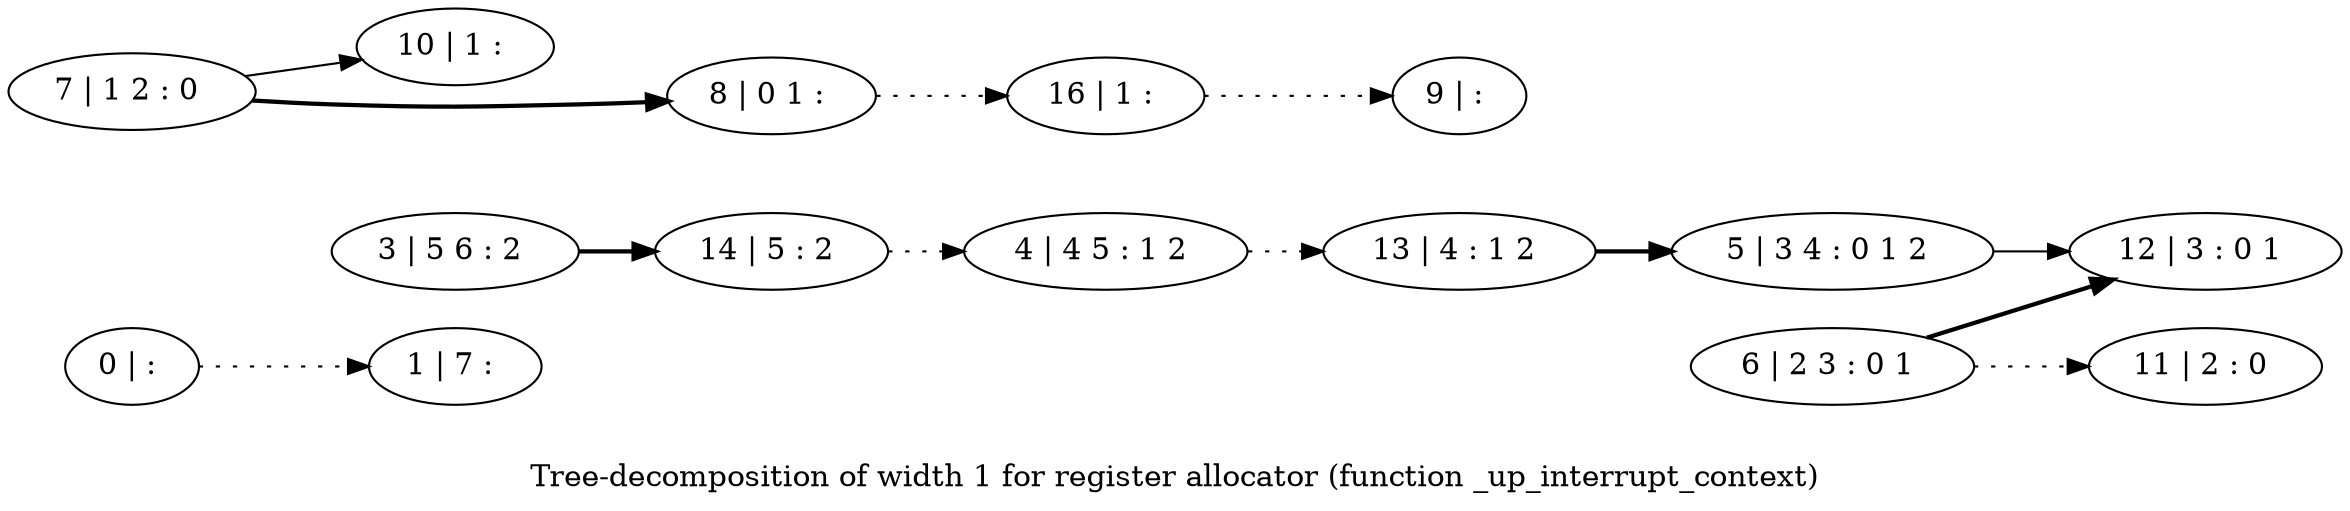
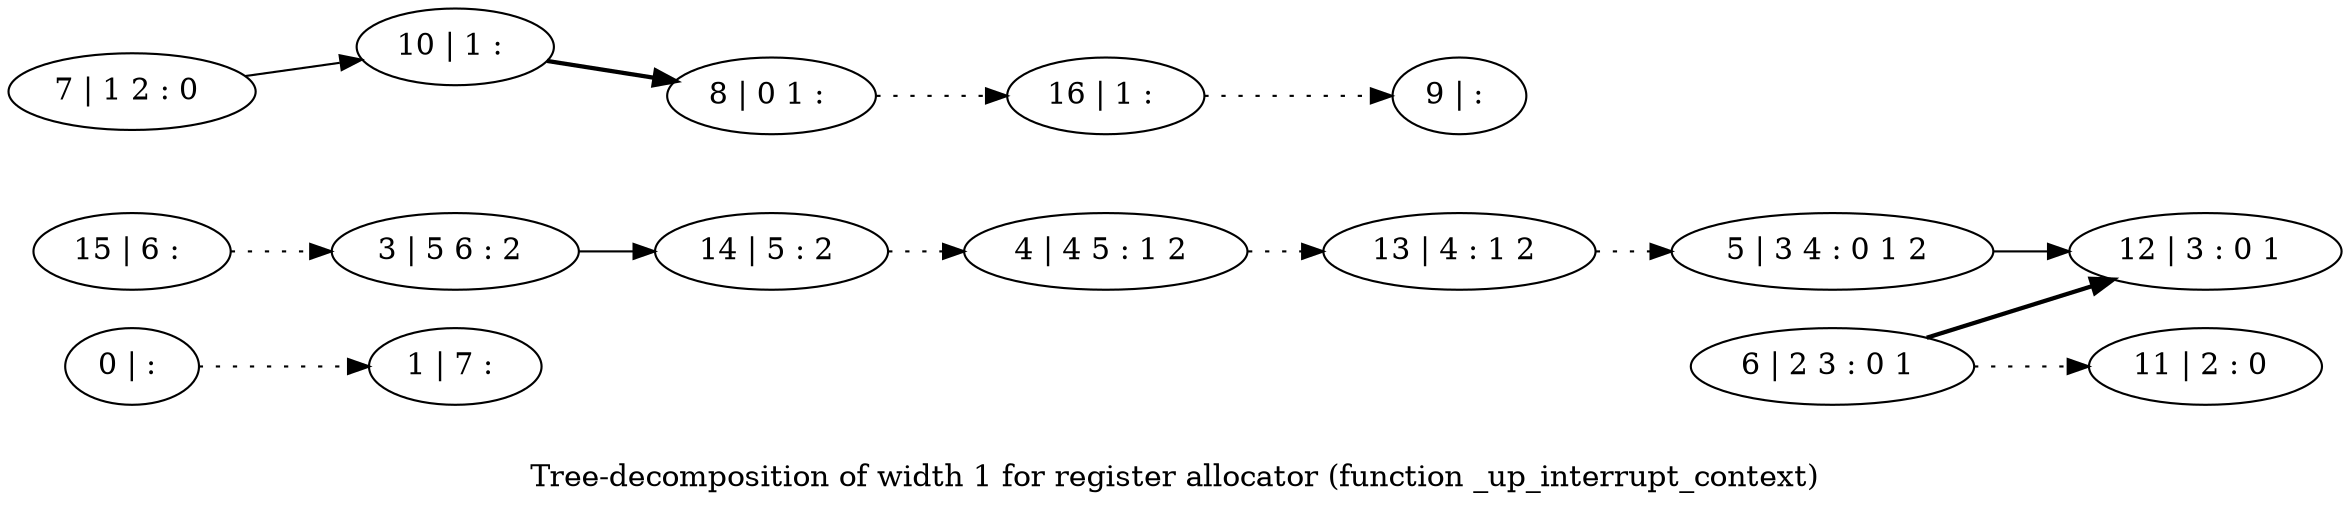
(450, 107) -> (600, 69)
none -> (132, 251)
(606, 251) -> (606, 251)
(1623, 251) -> (1623, 251)
